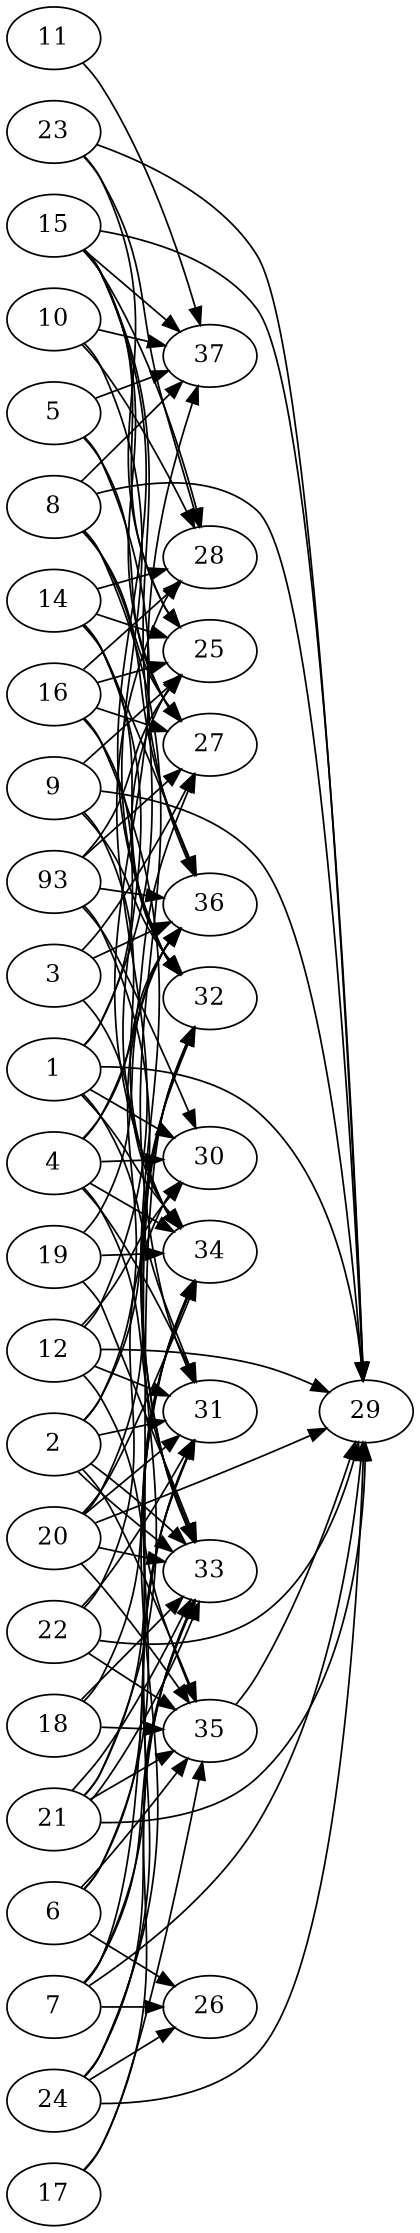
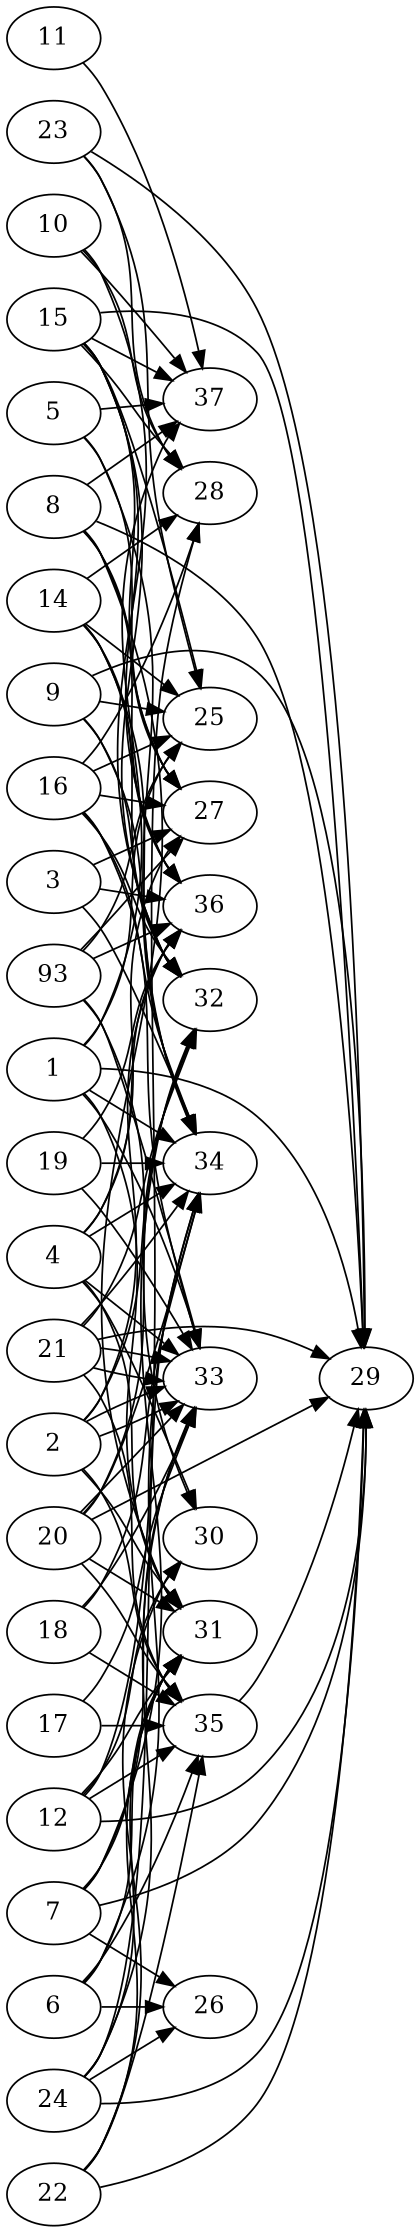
none -> (143, 961)
(124, 1109) -> (149, 1207)
